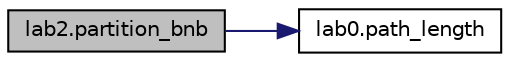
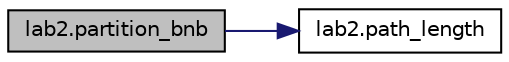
(400, 31) -> (400, 31)
